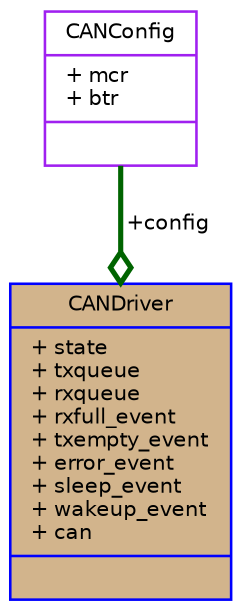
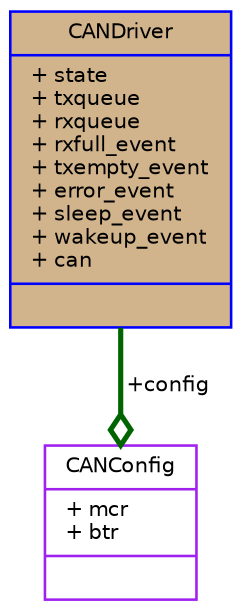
(121, 209) -> (121, 371)
